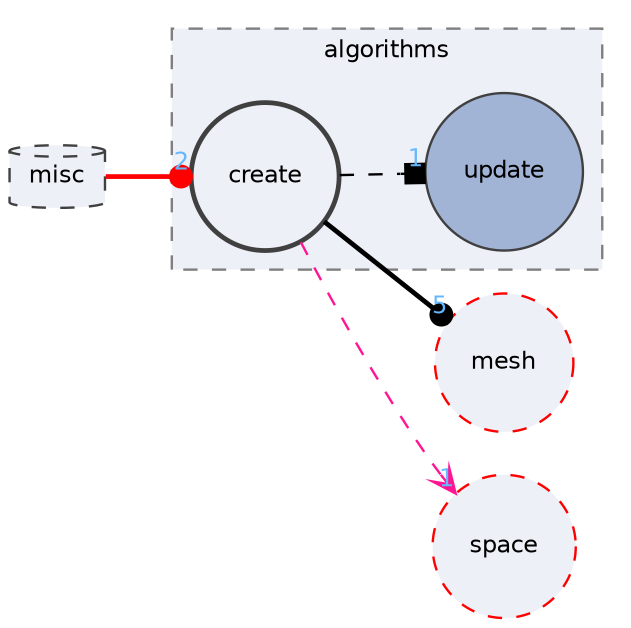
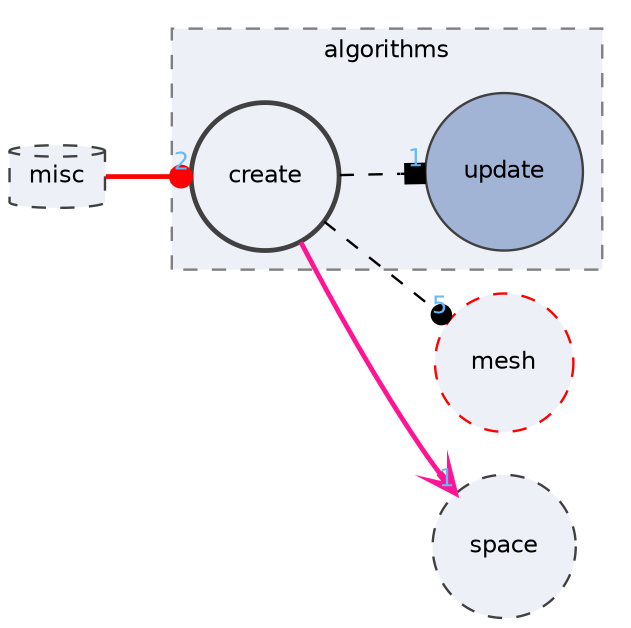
(365, 254) -> (365, 254)
(367, 361) -> (367, 361)
(504, 546) -> (504, 546)
